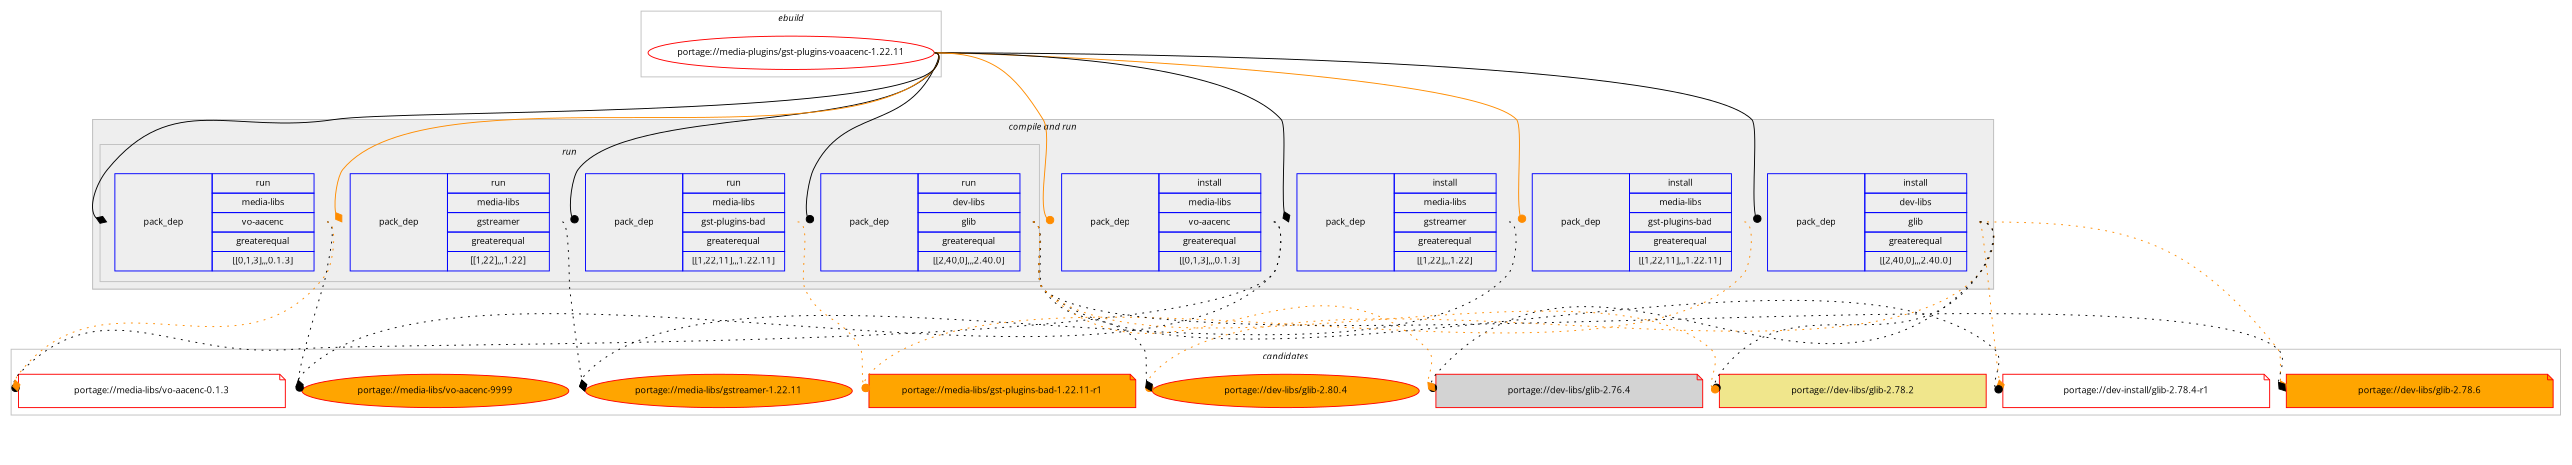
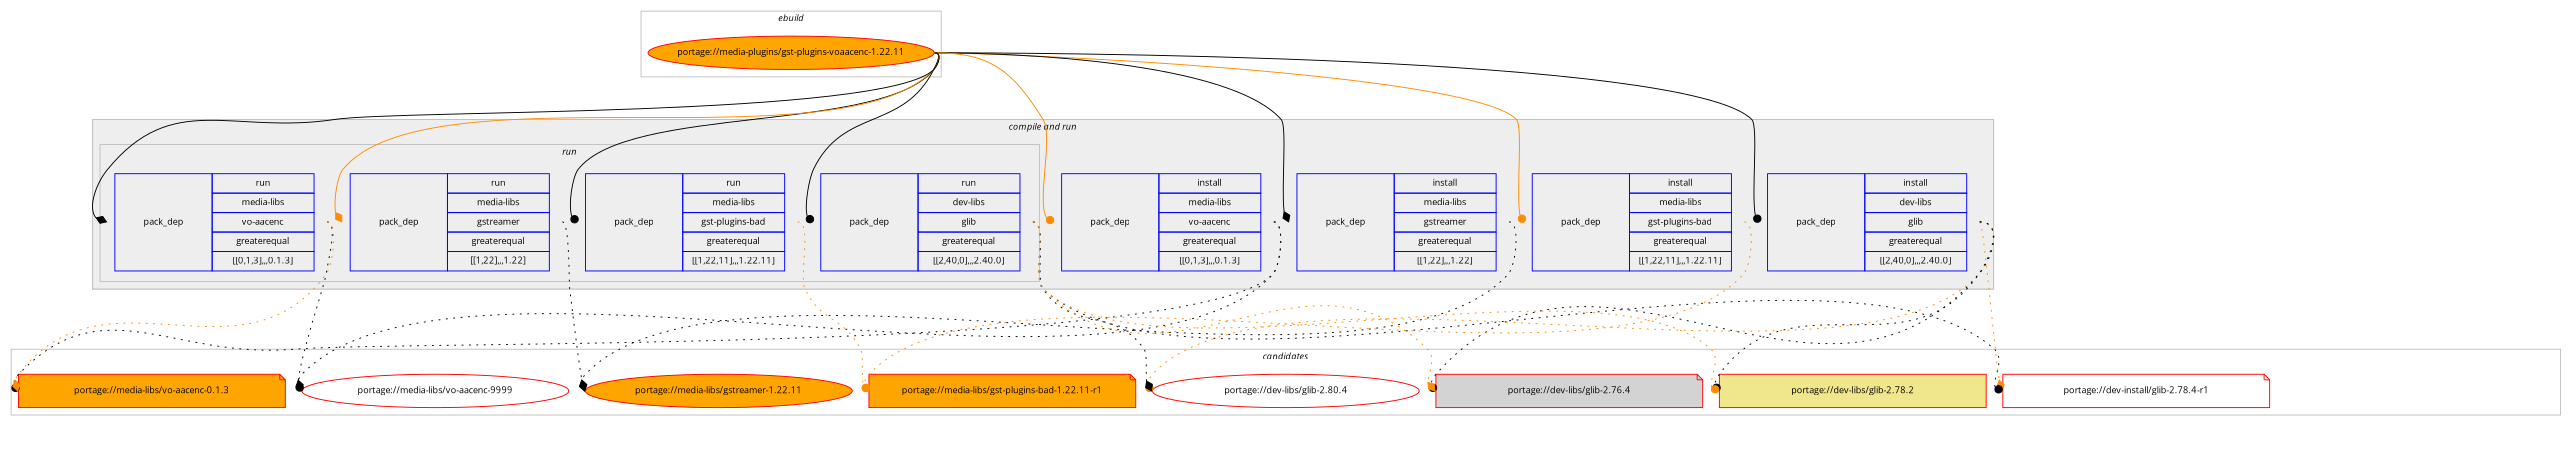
(791, 53) -> (791, 53)
(152, 391) -> (152, 391)
(435, 391) -> (435, 391)
(1286, 391) -> (1286, 391)
(2420, 391) -> none
